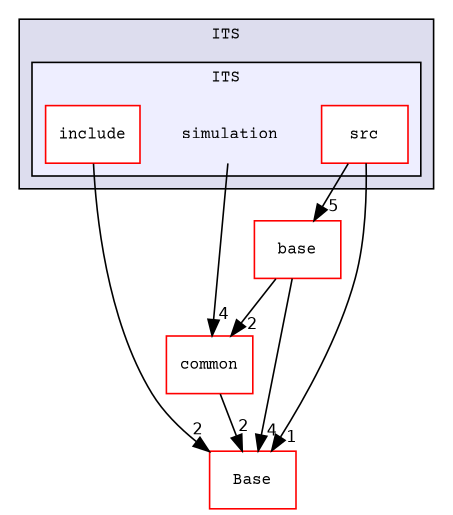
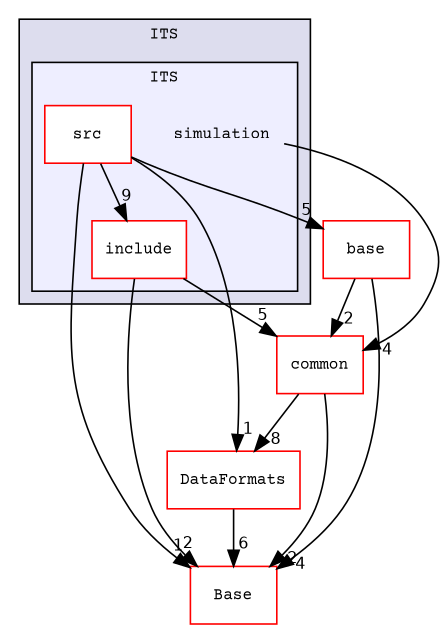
none -> (110, 185)
none -> (243, 315)
none -> (234, 480)
